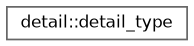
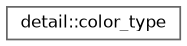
(97, 23) -> (94, 23)
